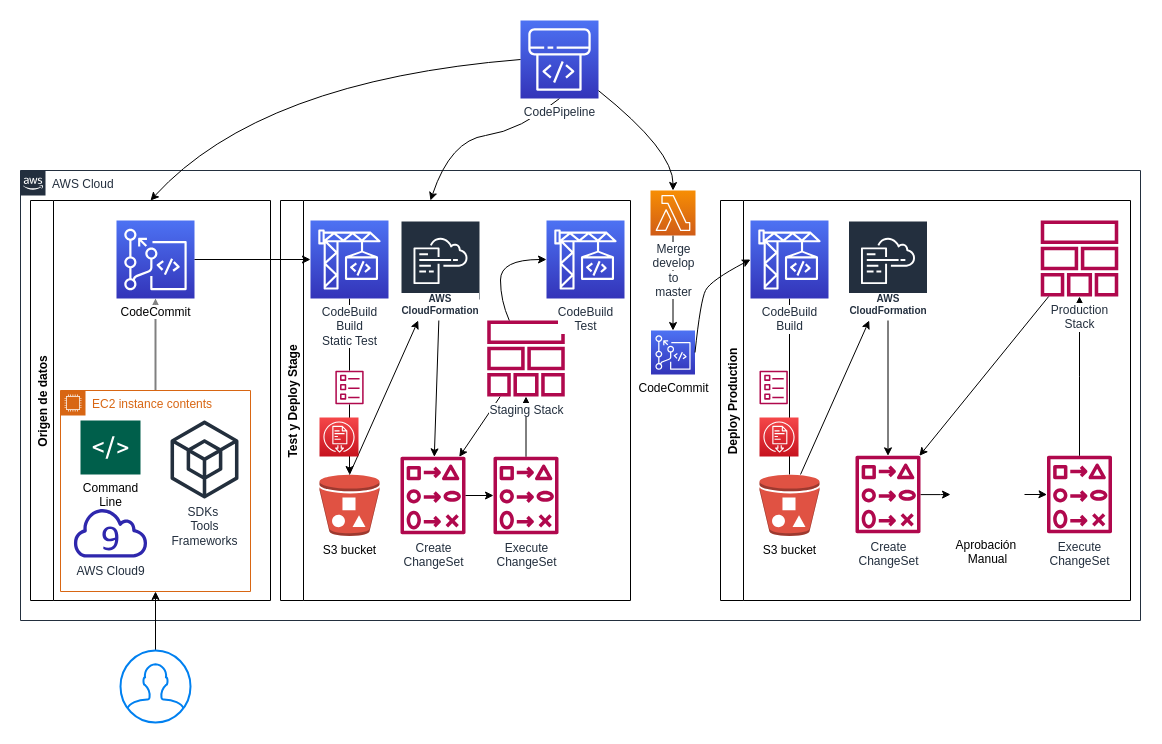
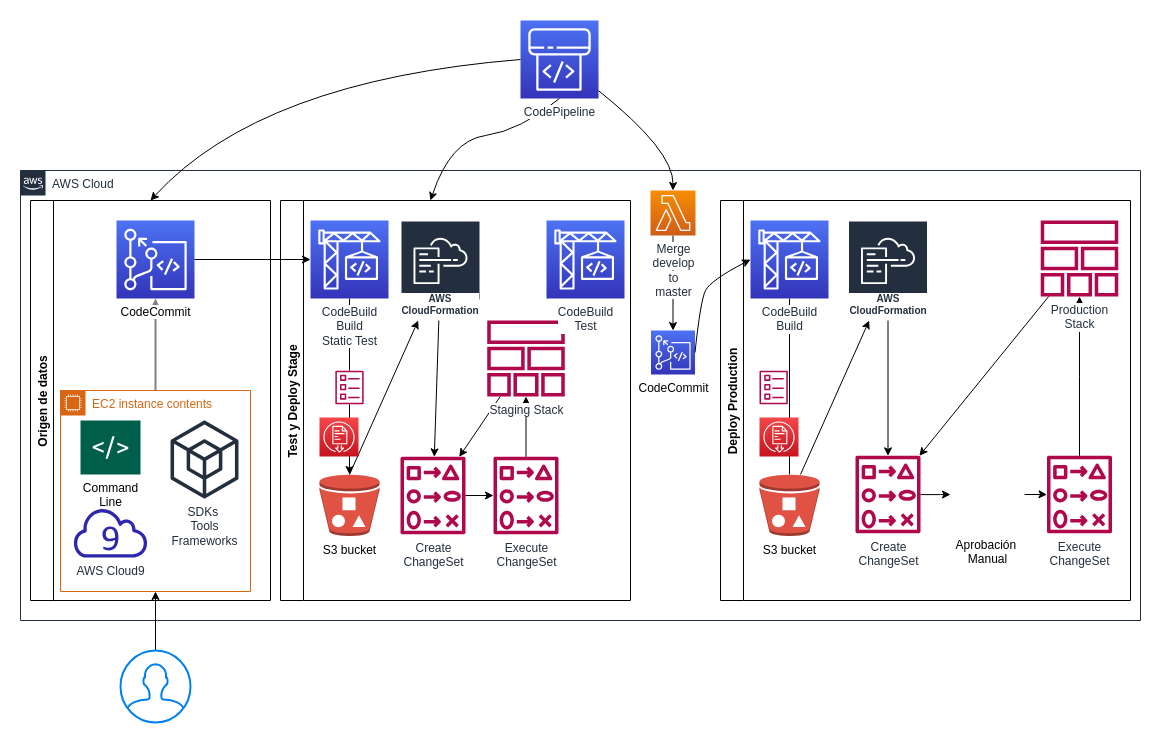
(501, 277) -> none
